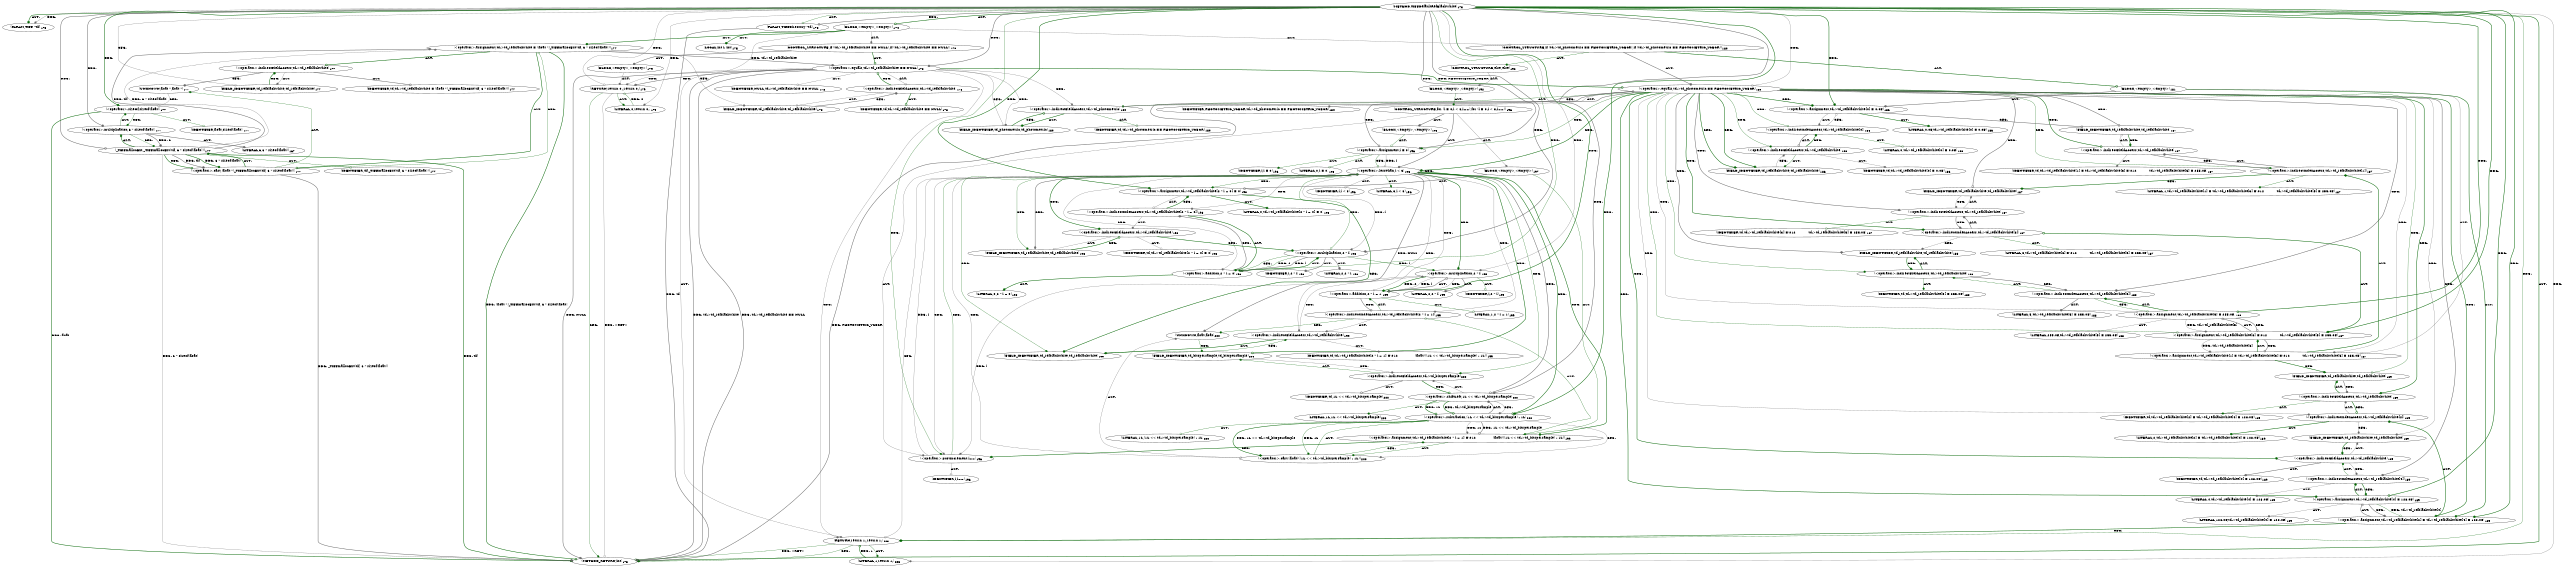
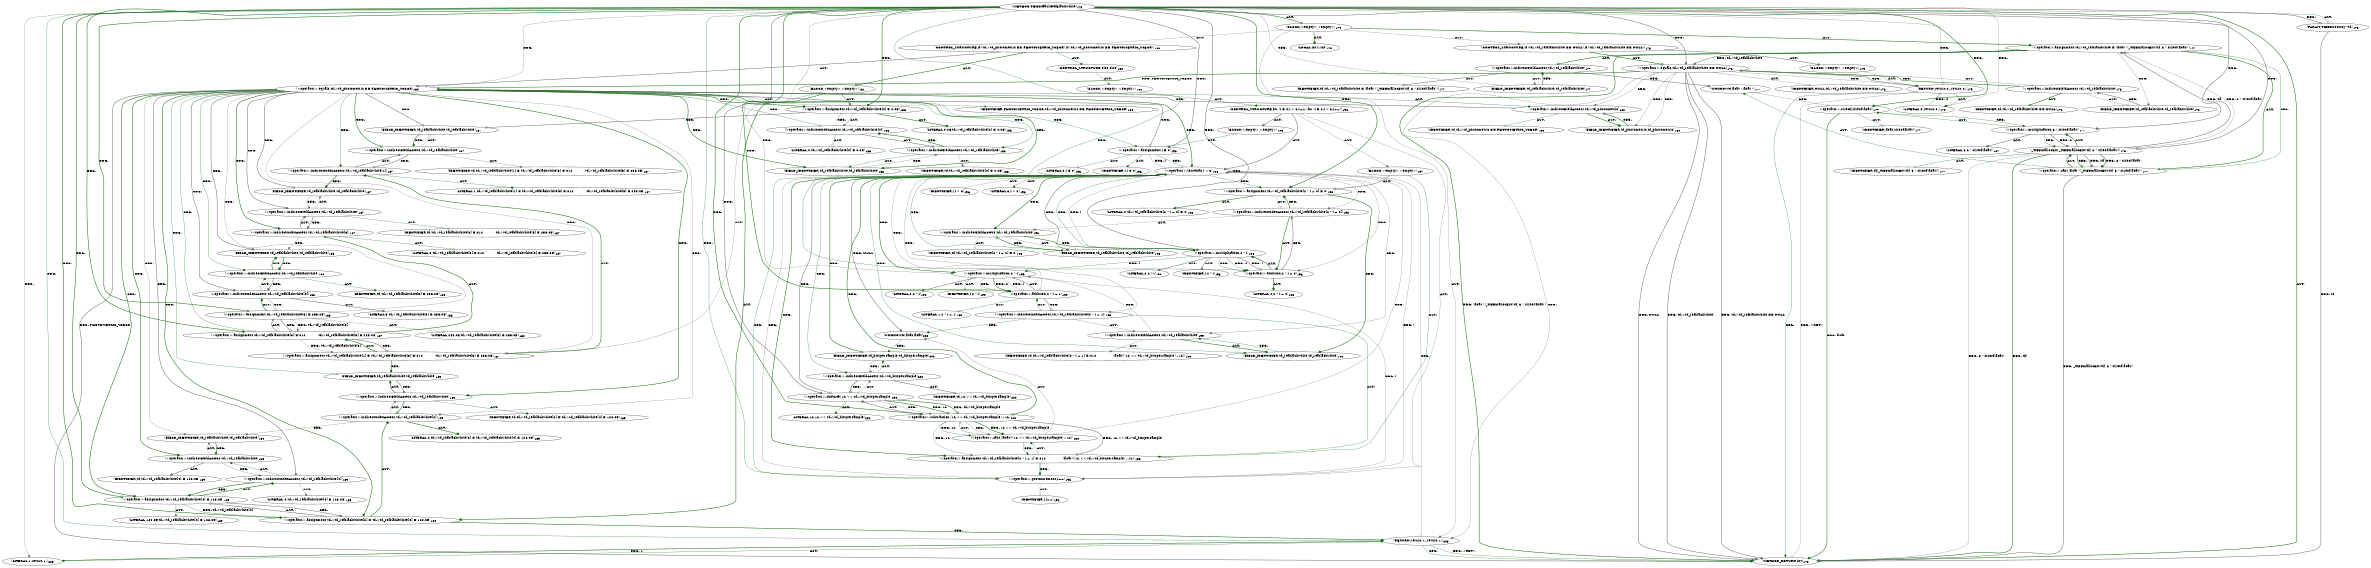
(28, 27) -> none
(208, 150) -> (2123, 150)
(1165, 438) -> none
